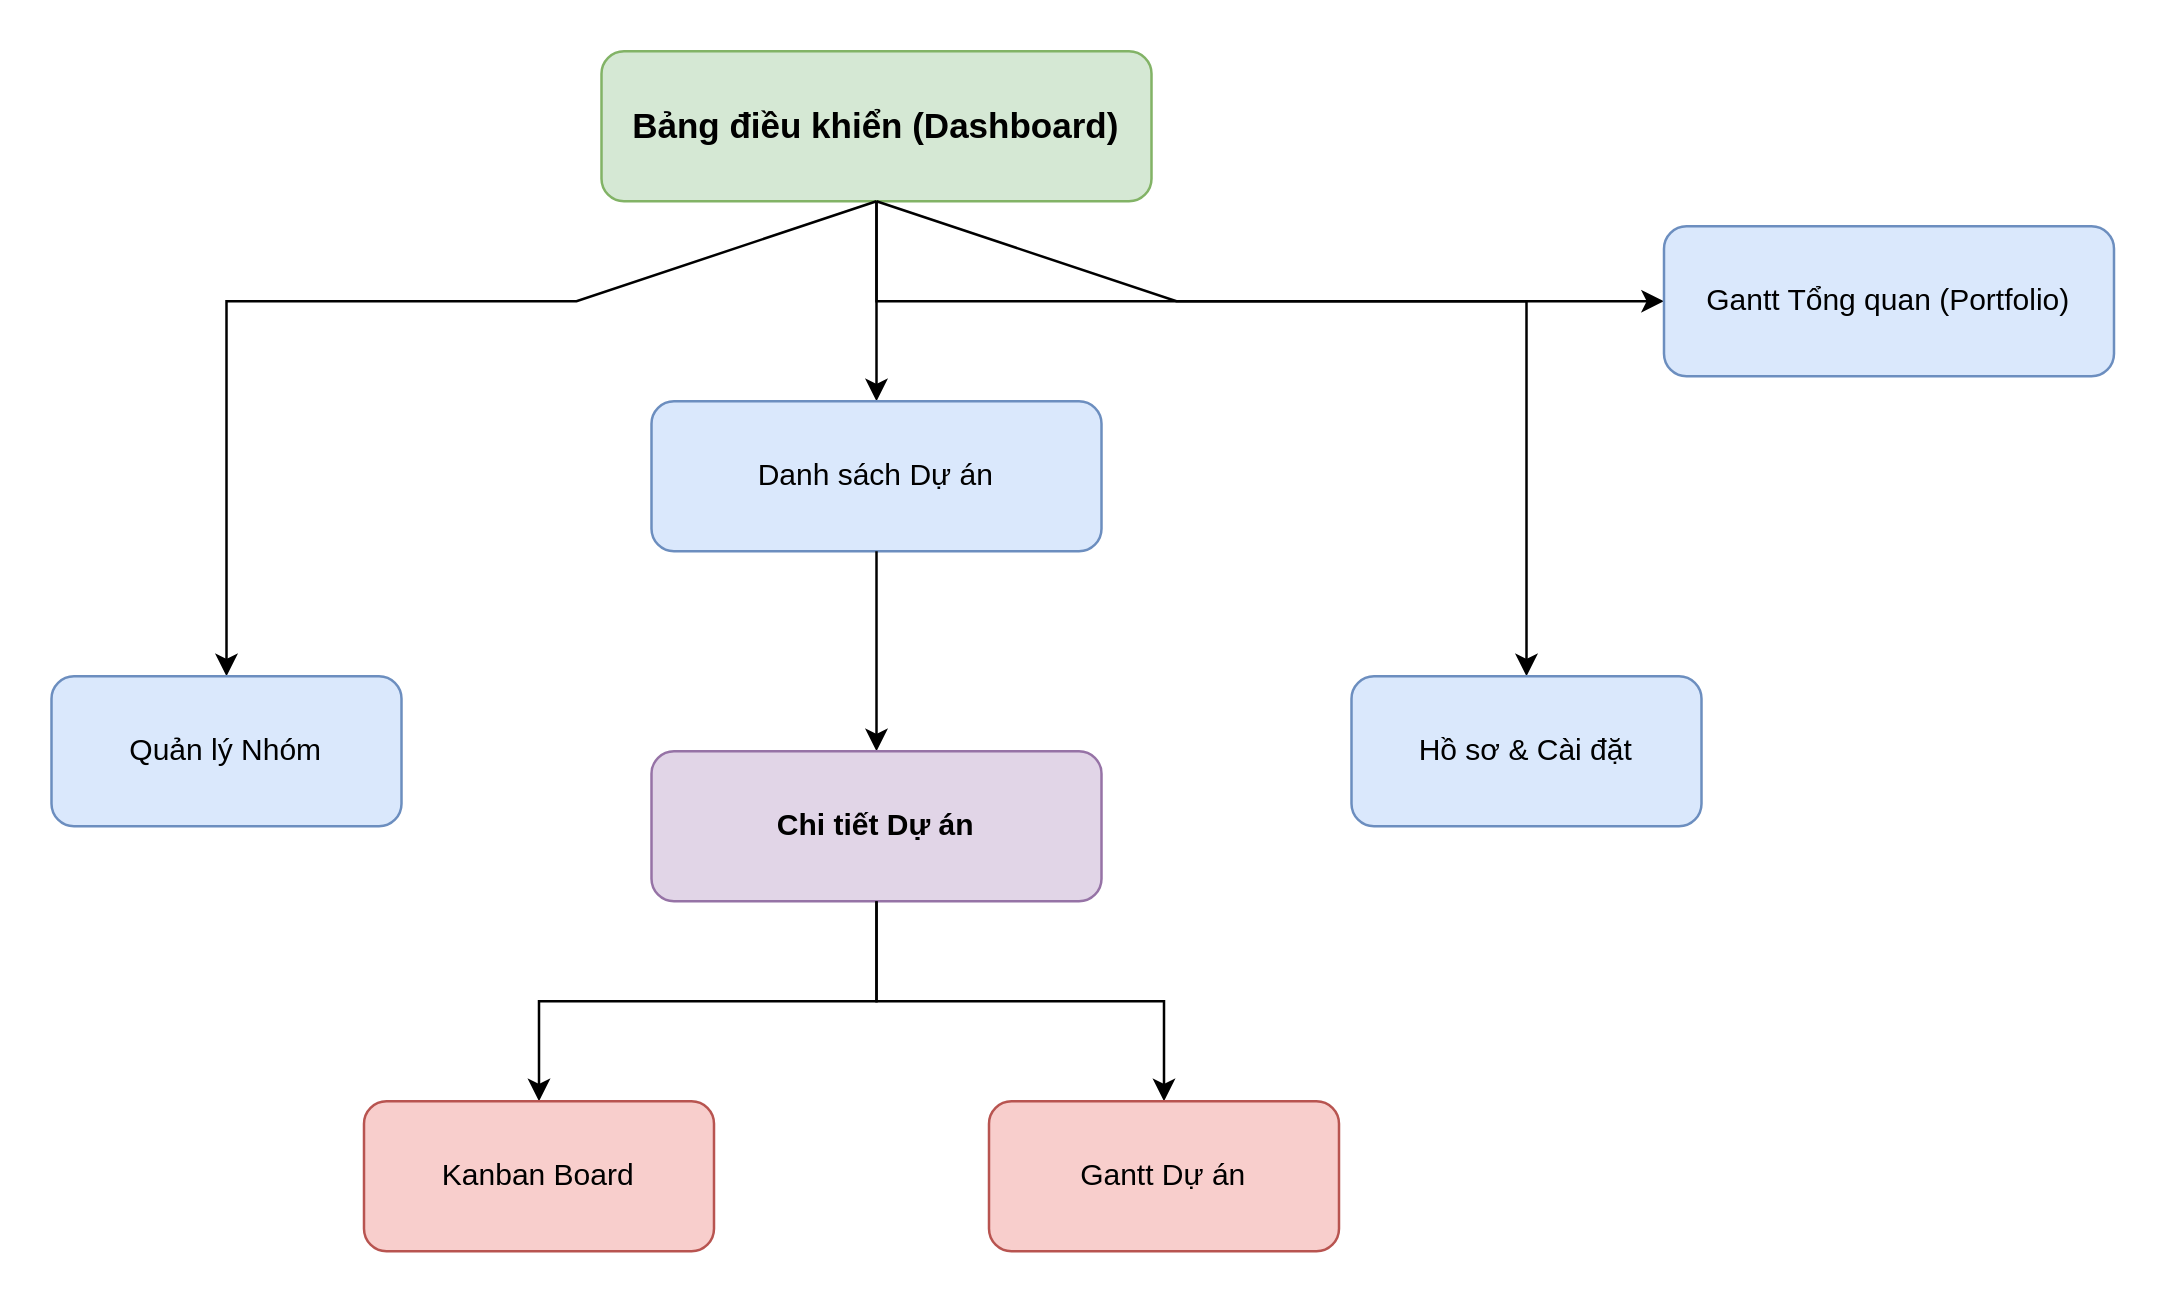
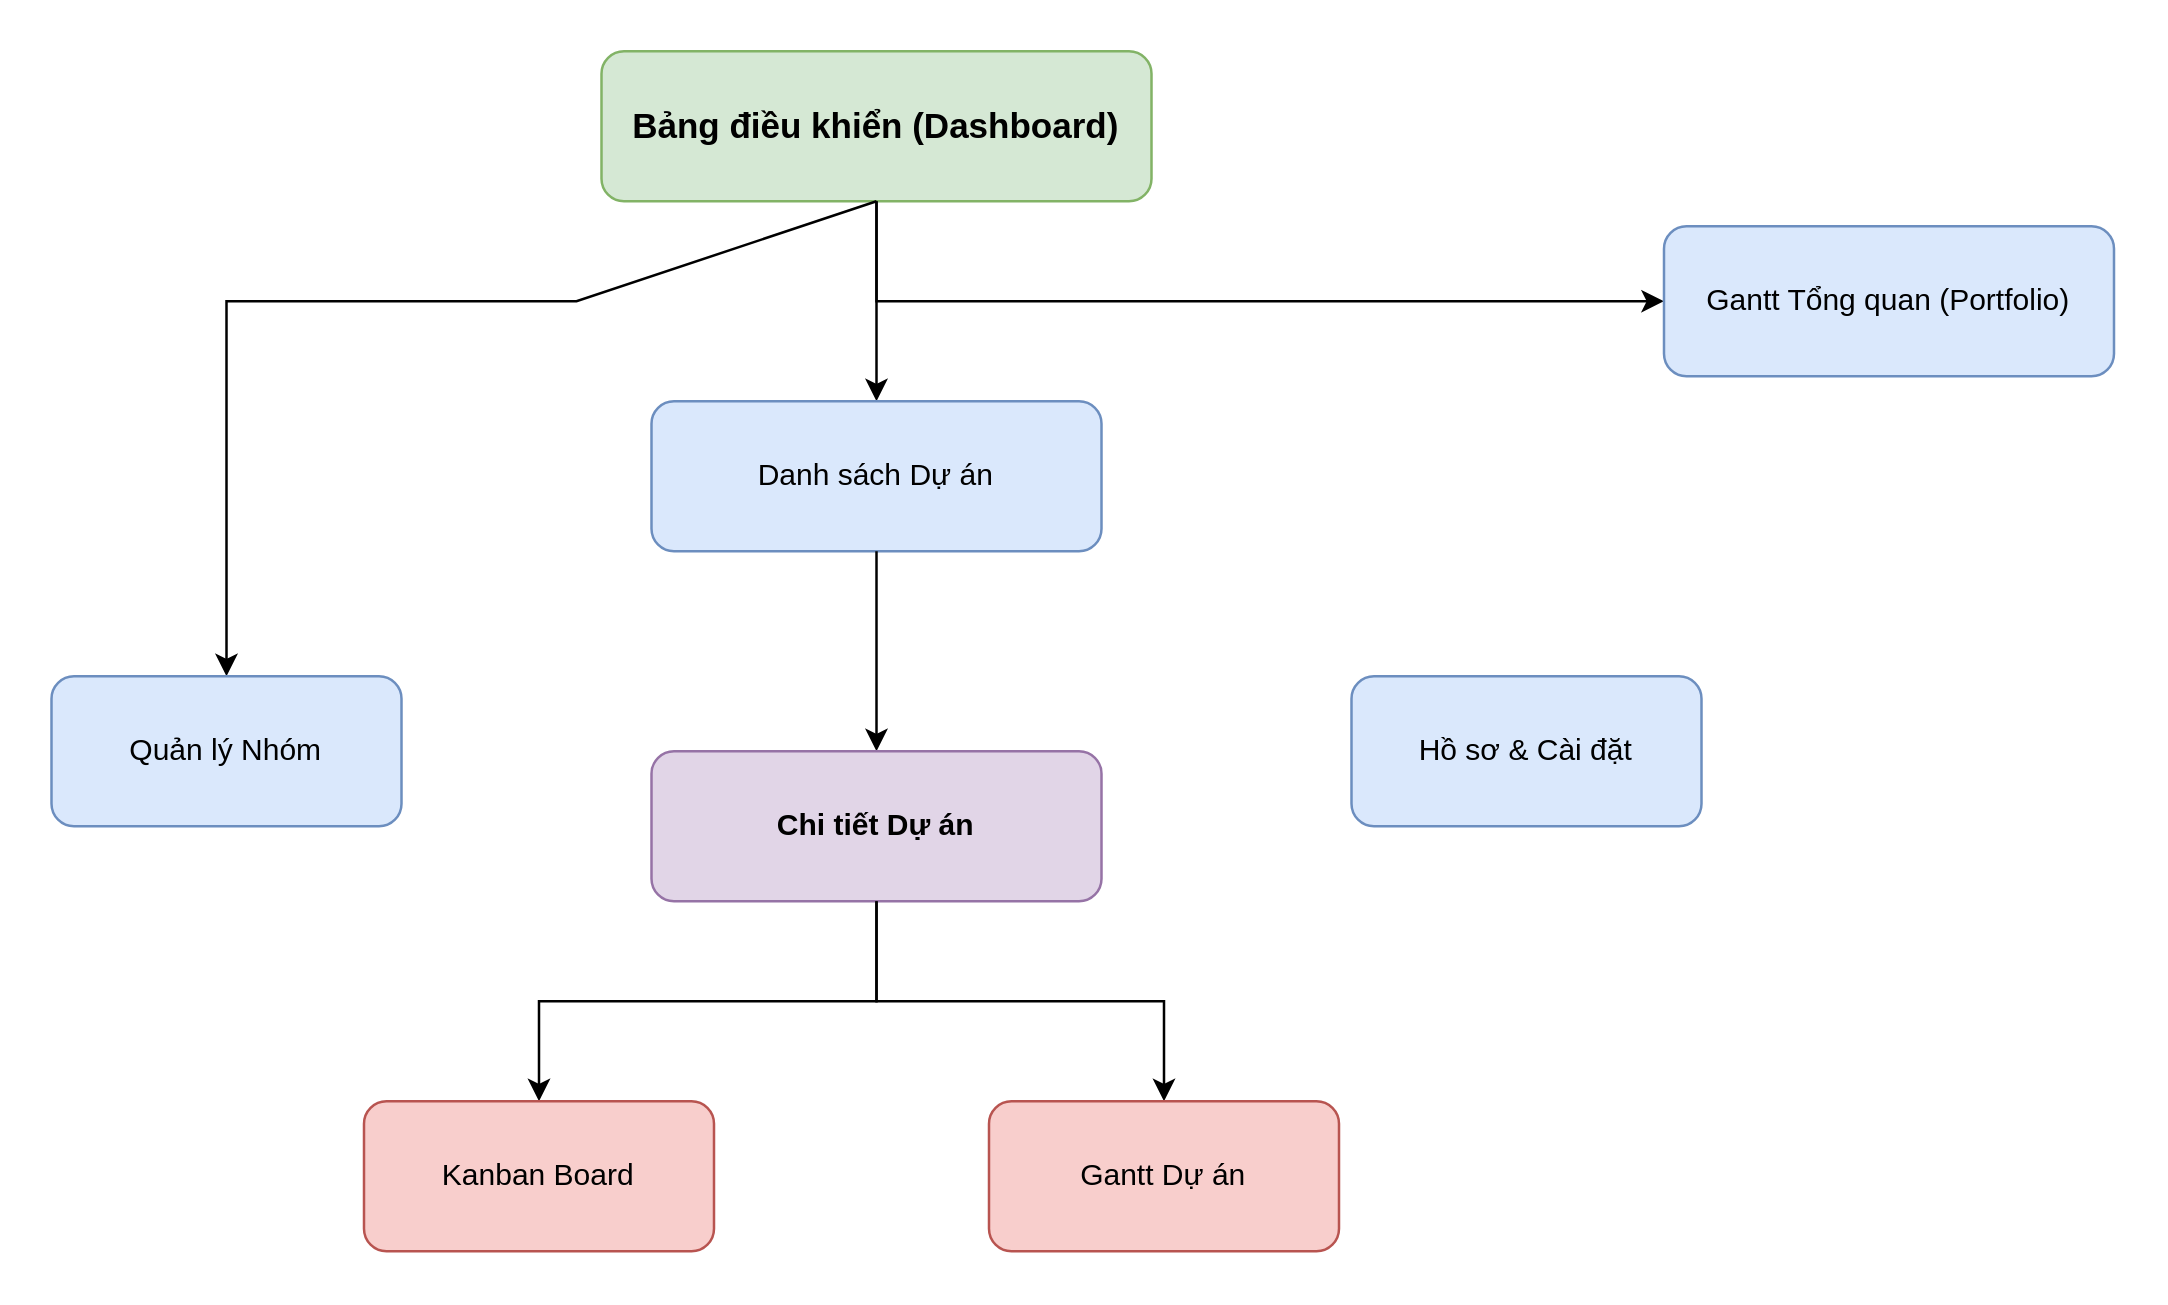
(1526, 483) -> none
